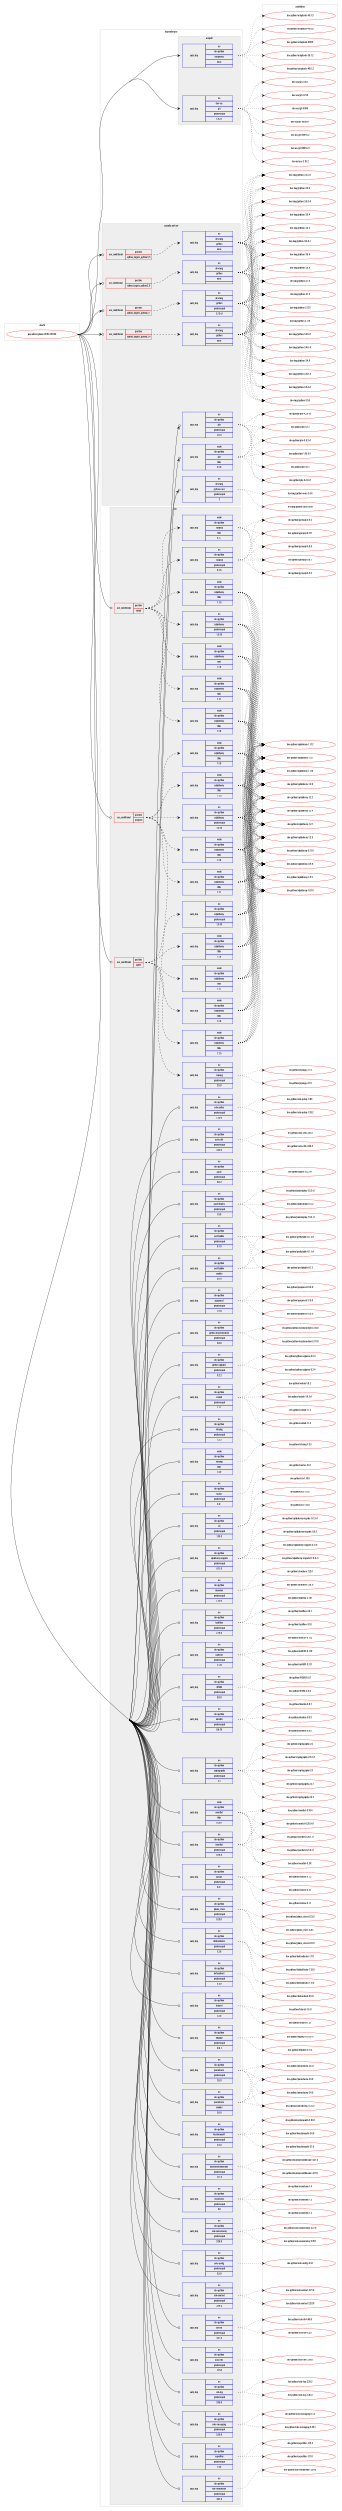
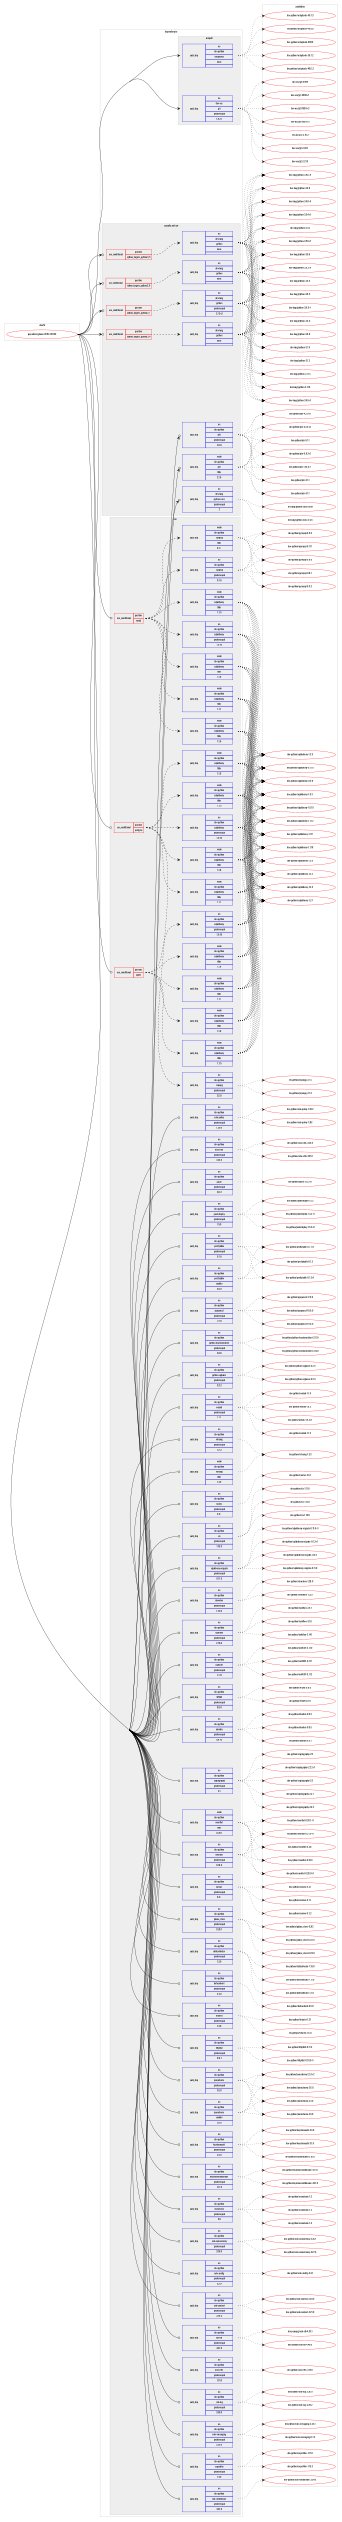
none -> (300, 480)
(300, 2333) -> (300, 2332)
